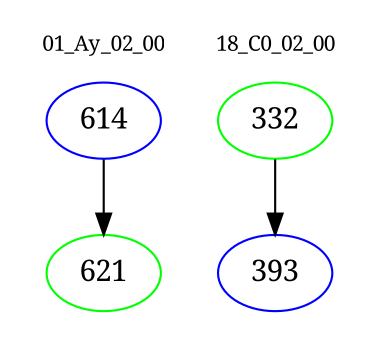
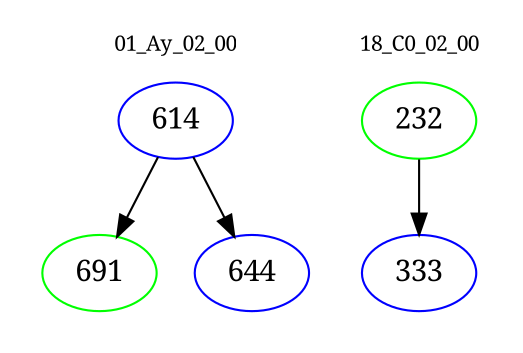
(275, 121) -> (419, 121)
(104, 273) -> (99, 273)
none -> (252, 273)
(275, 273) -> (419, 273)
